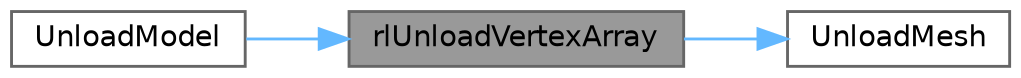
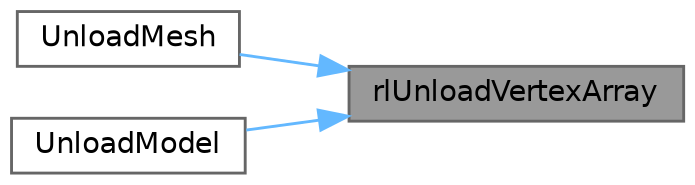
(721, 39) -> (280, 60)
